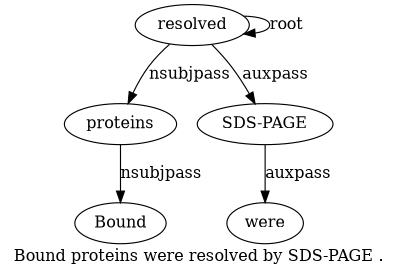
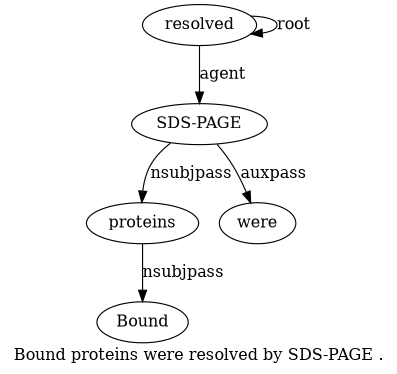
(149, 67) -> (151, 164)
(275, 75) -> (223, 75)
